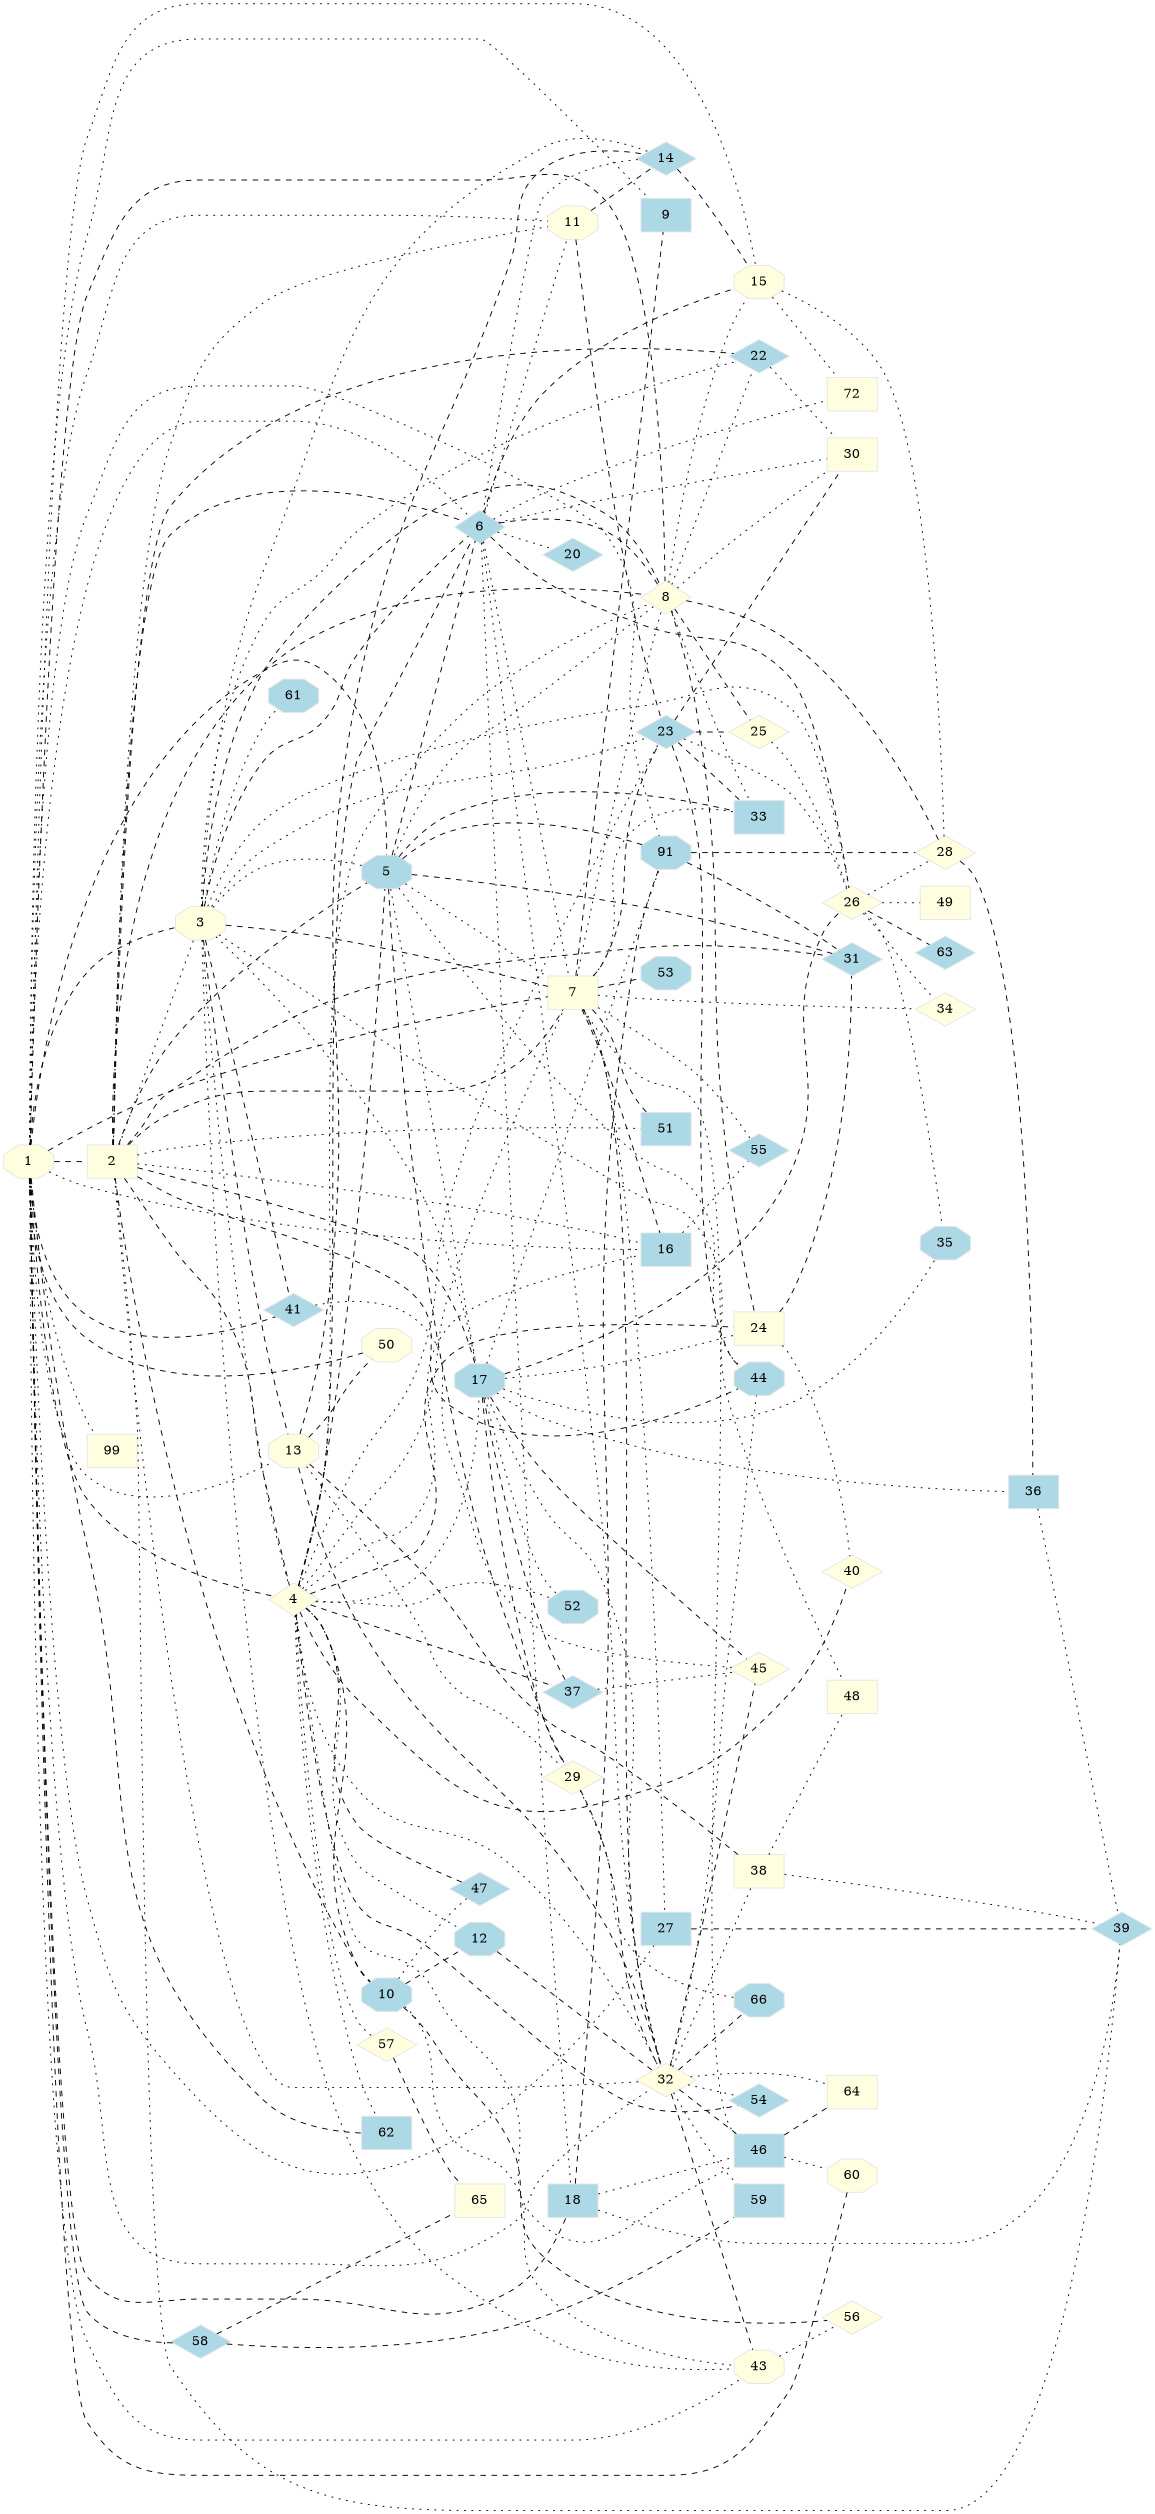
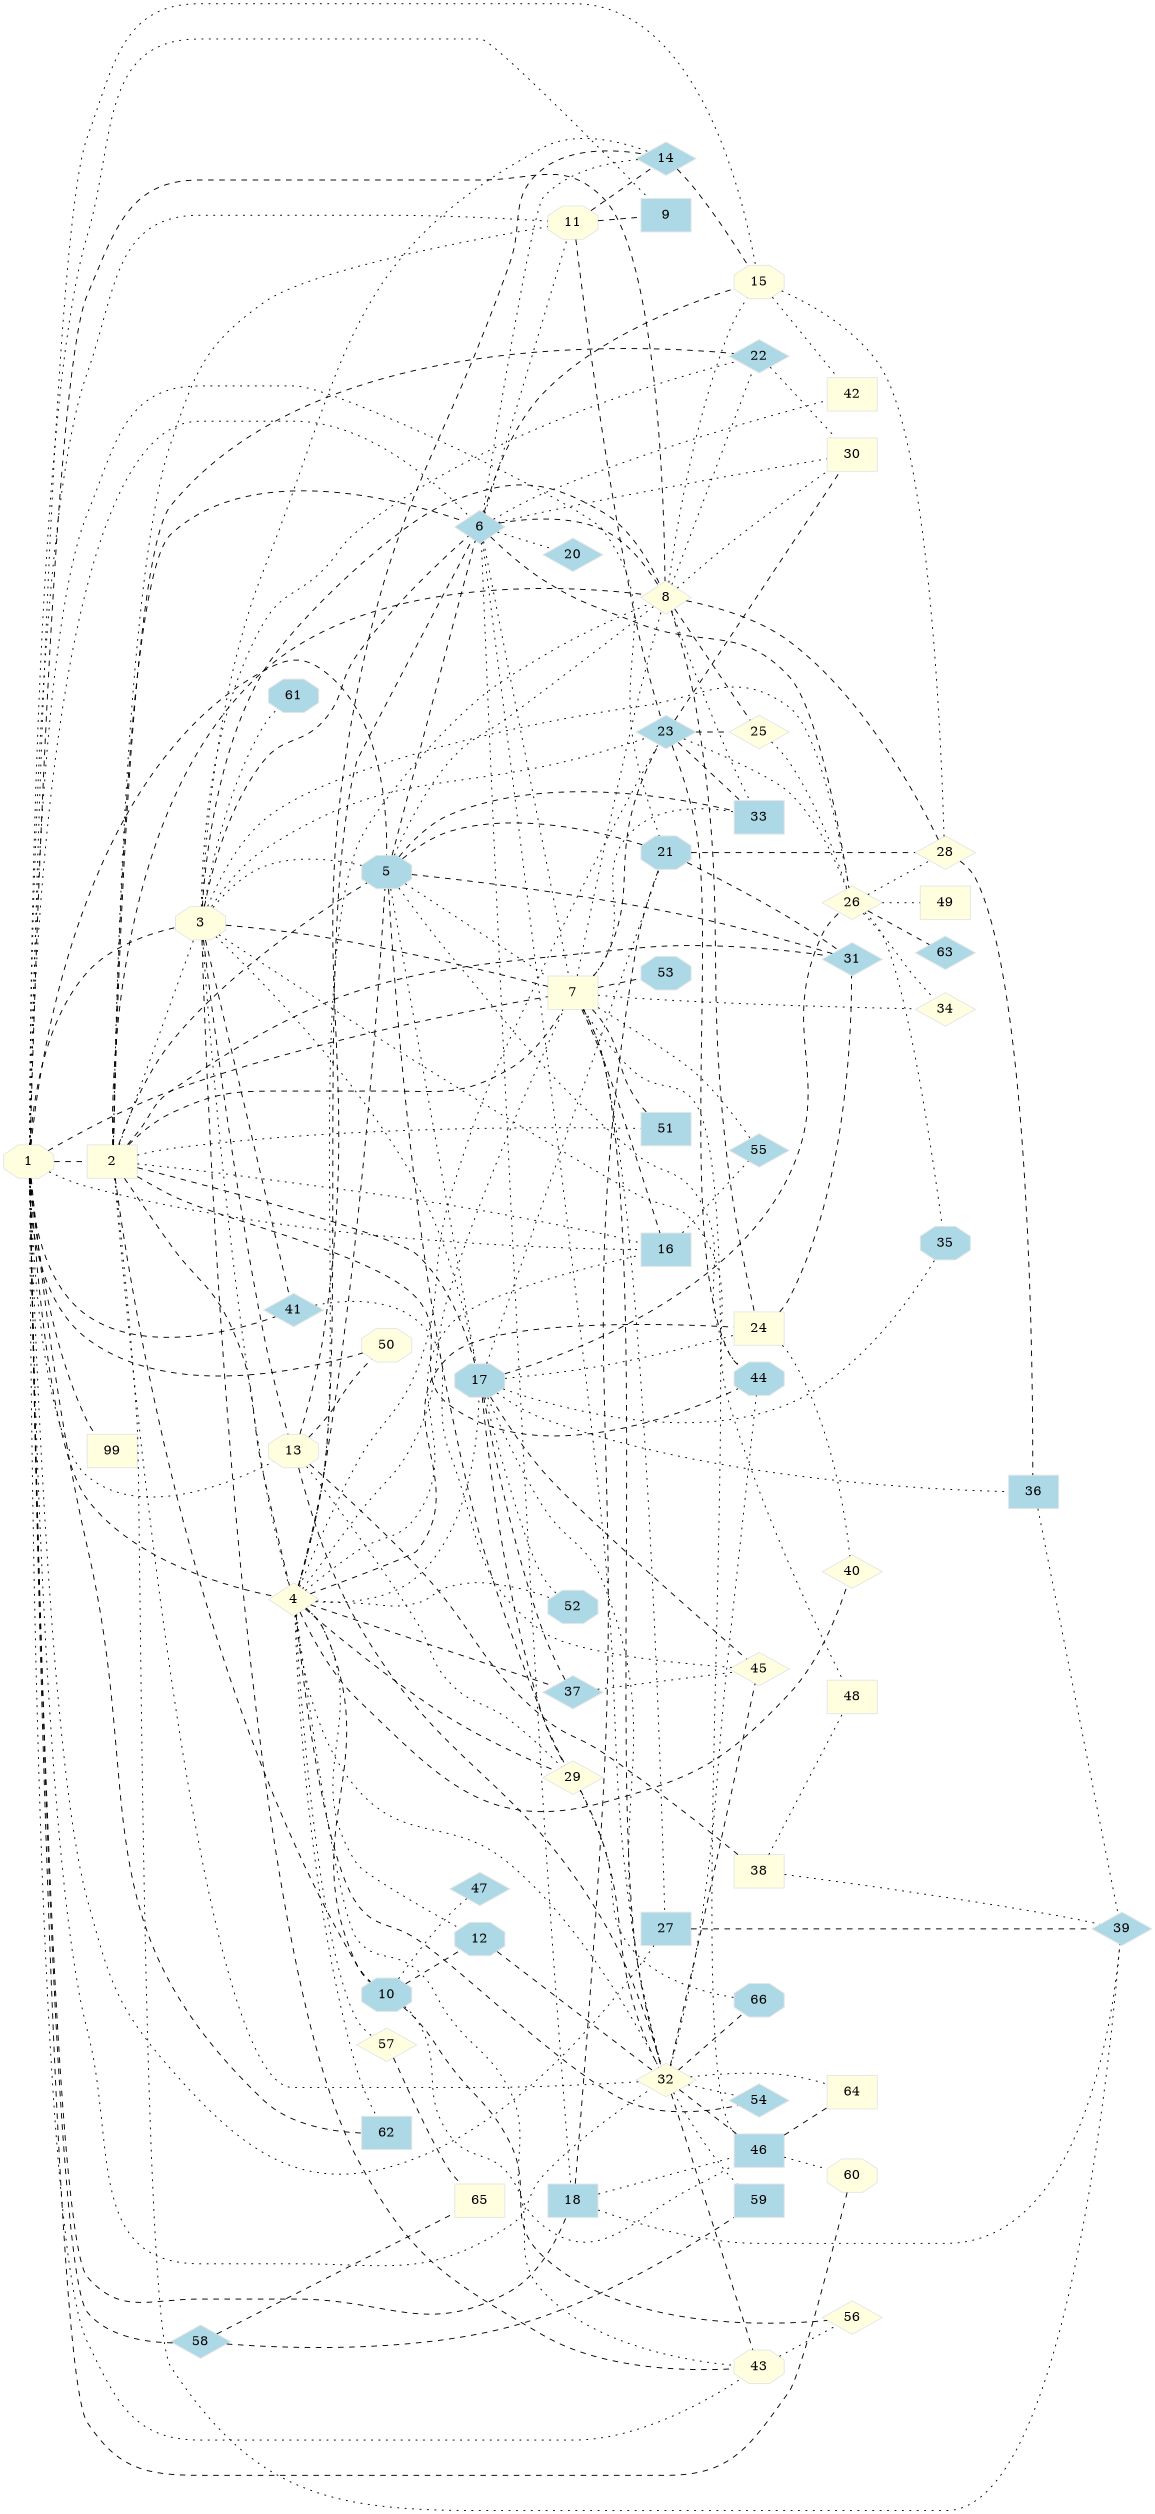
(852, 394) -> (852, 394)
(619, 604) -> (624, 219)
(666, 853) -> (666, 853)
(55, 1329) -> (55, 1329)
(261, 1741) -> (261, 1741)
(347, 1807) -> (423, 1701)
(720, 1960) -> none
